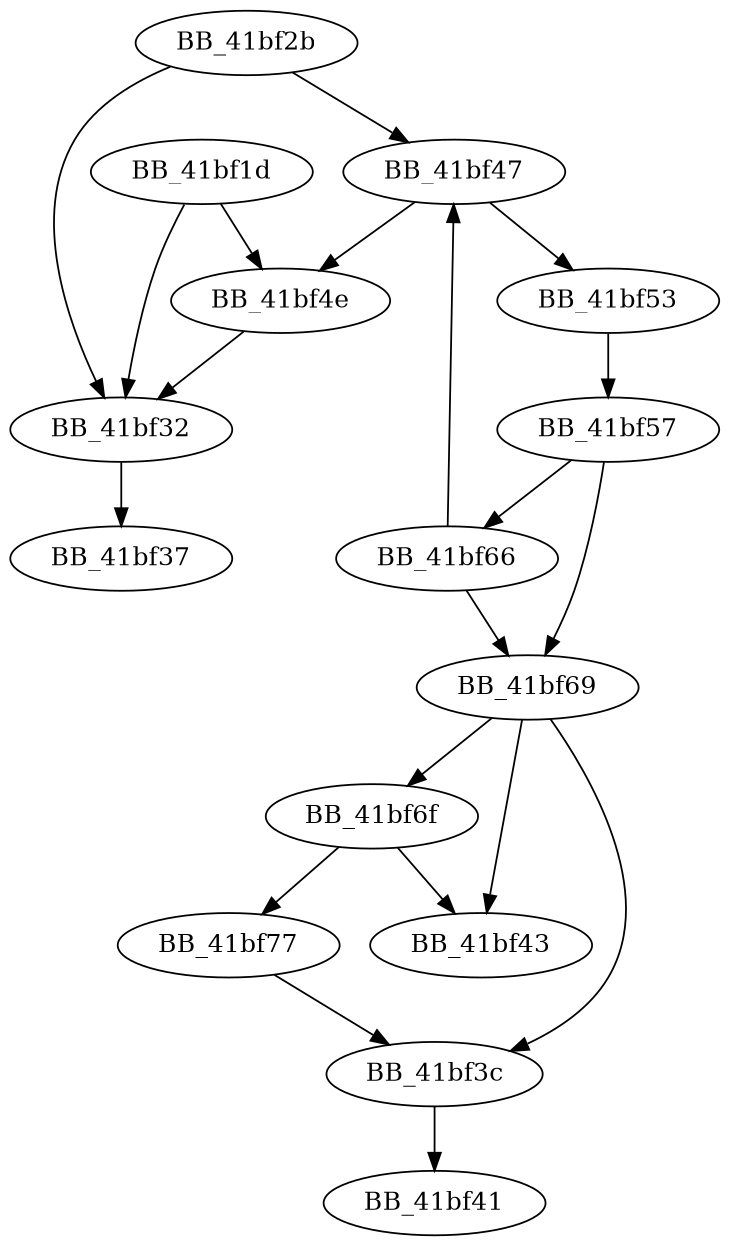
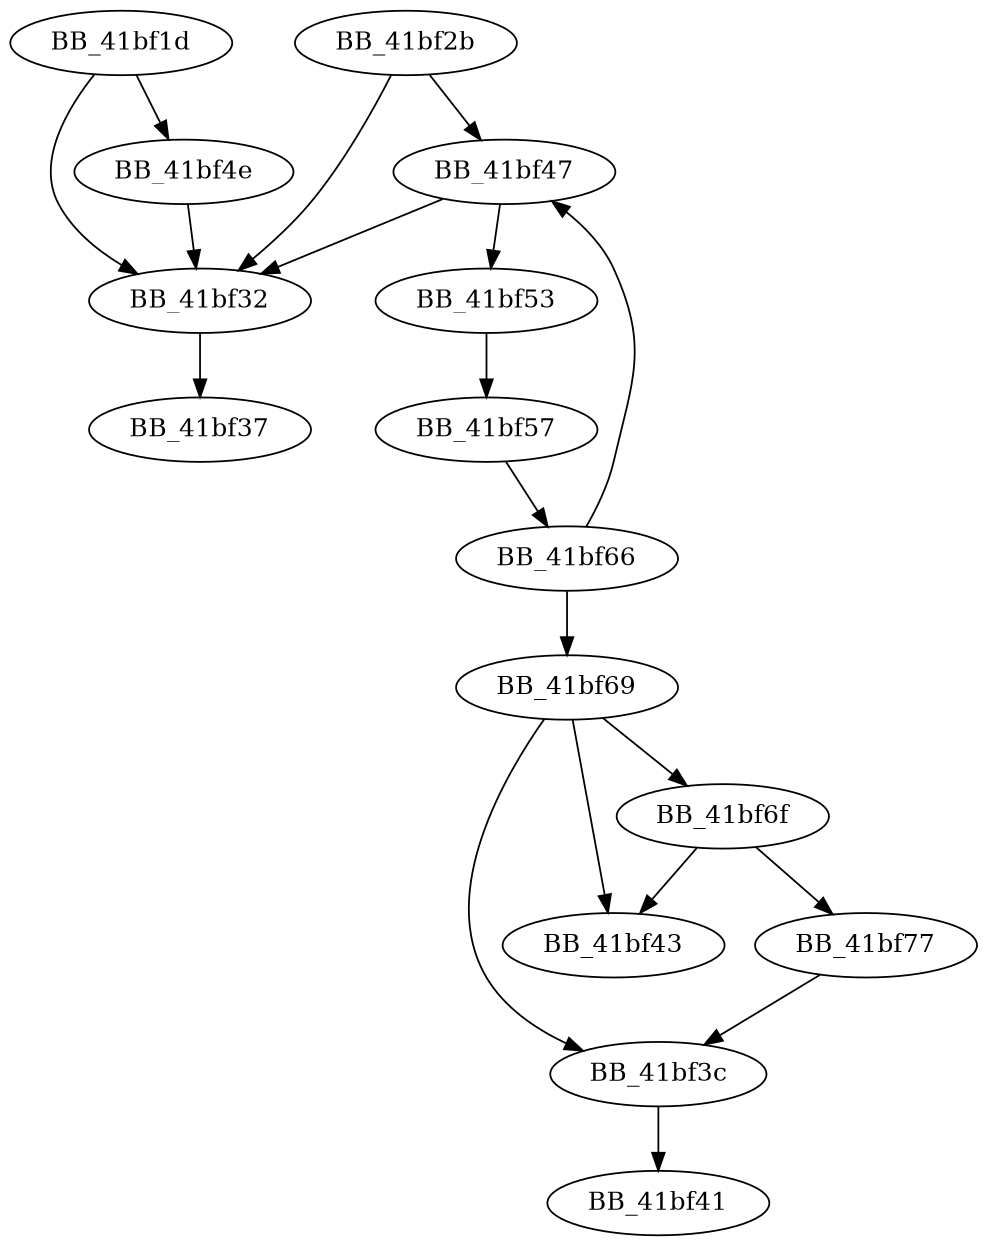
(375, 231) -> (360, 233)
(586, 553) -> none
